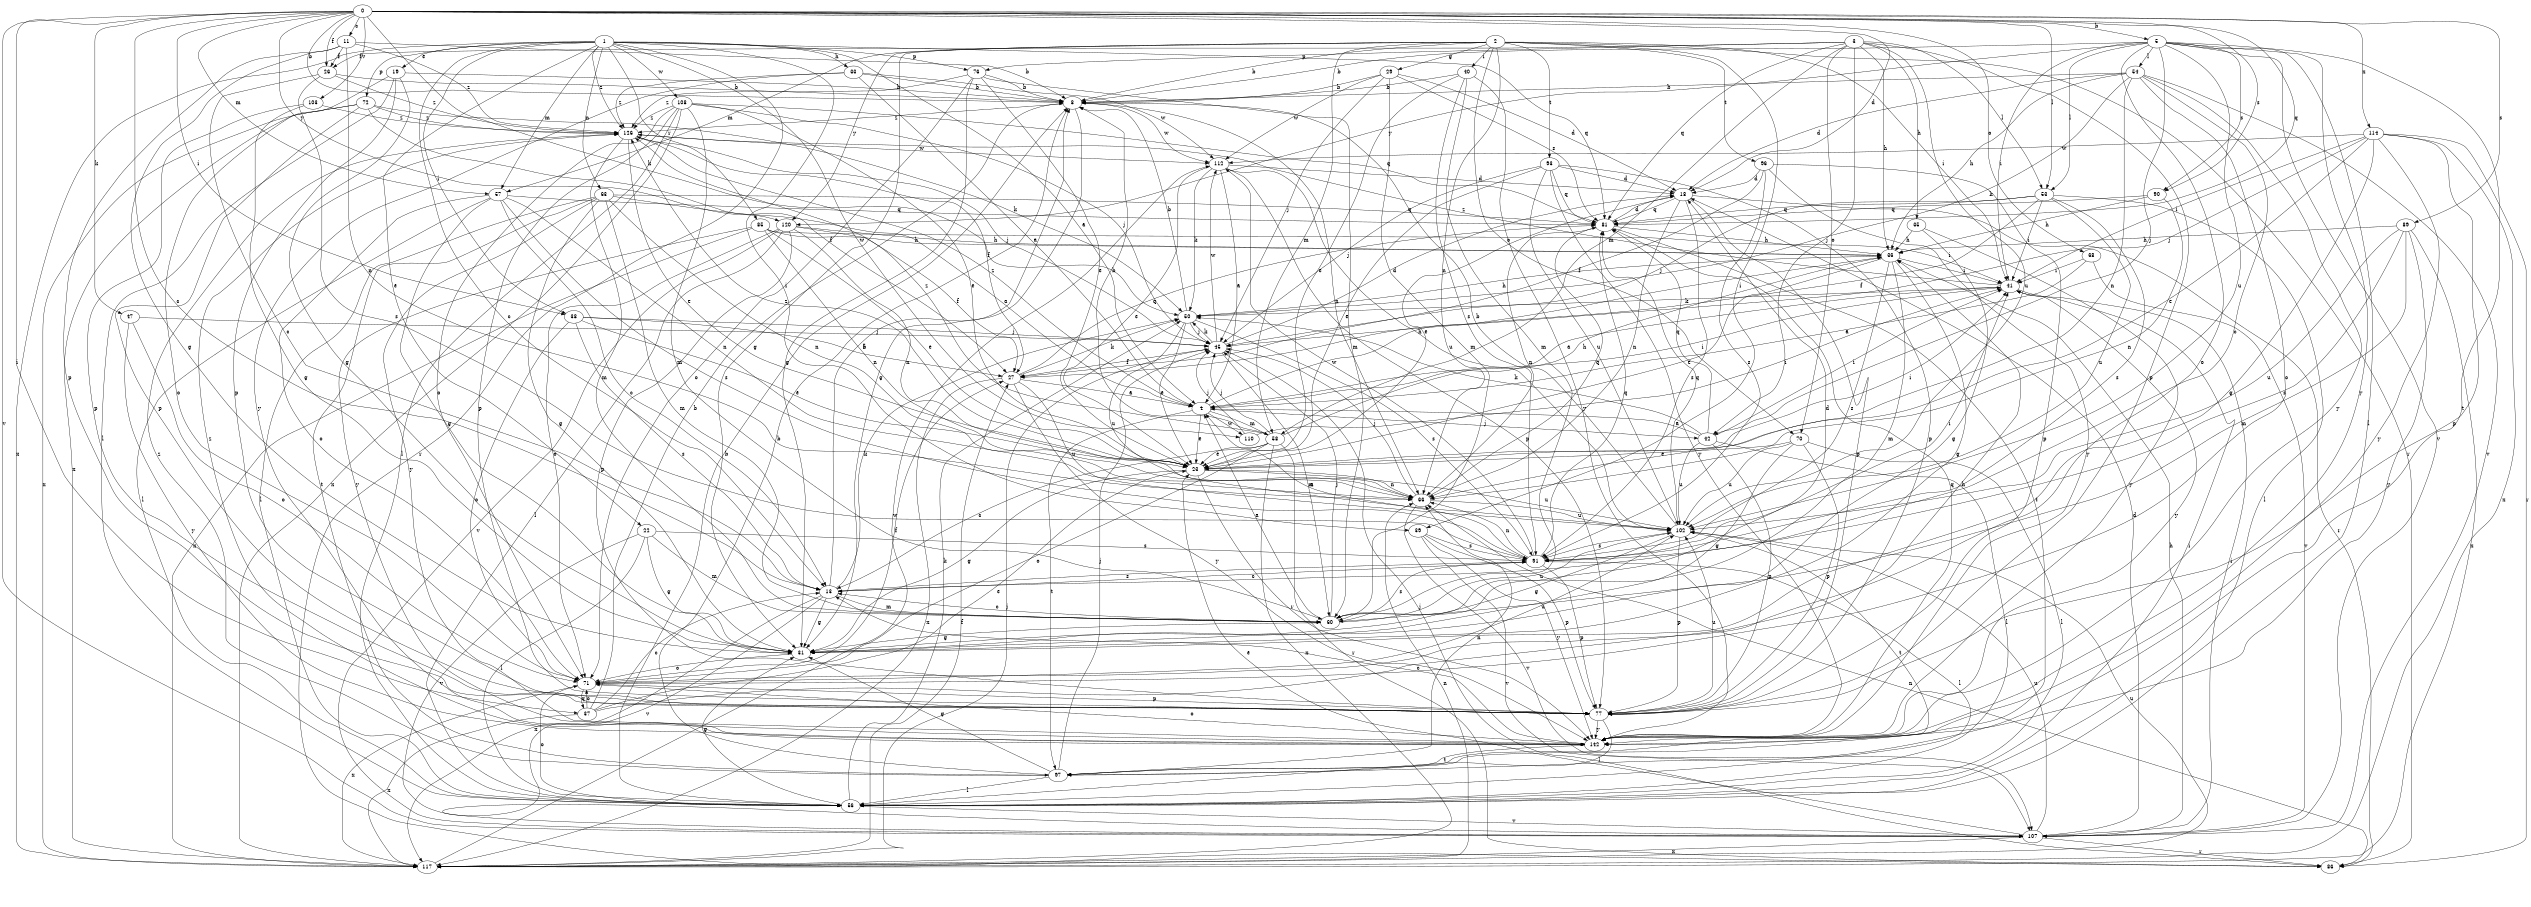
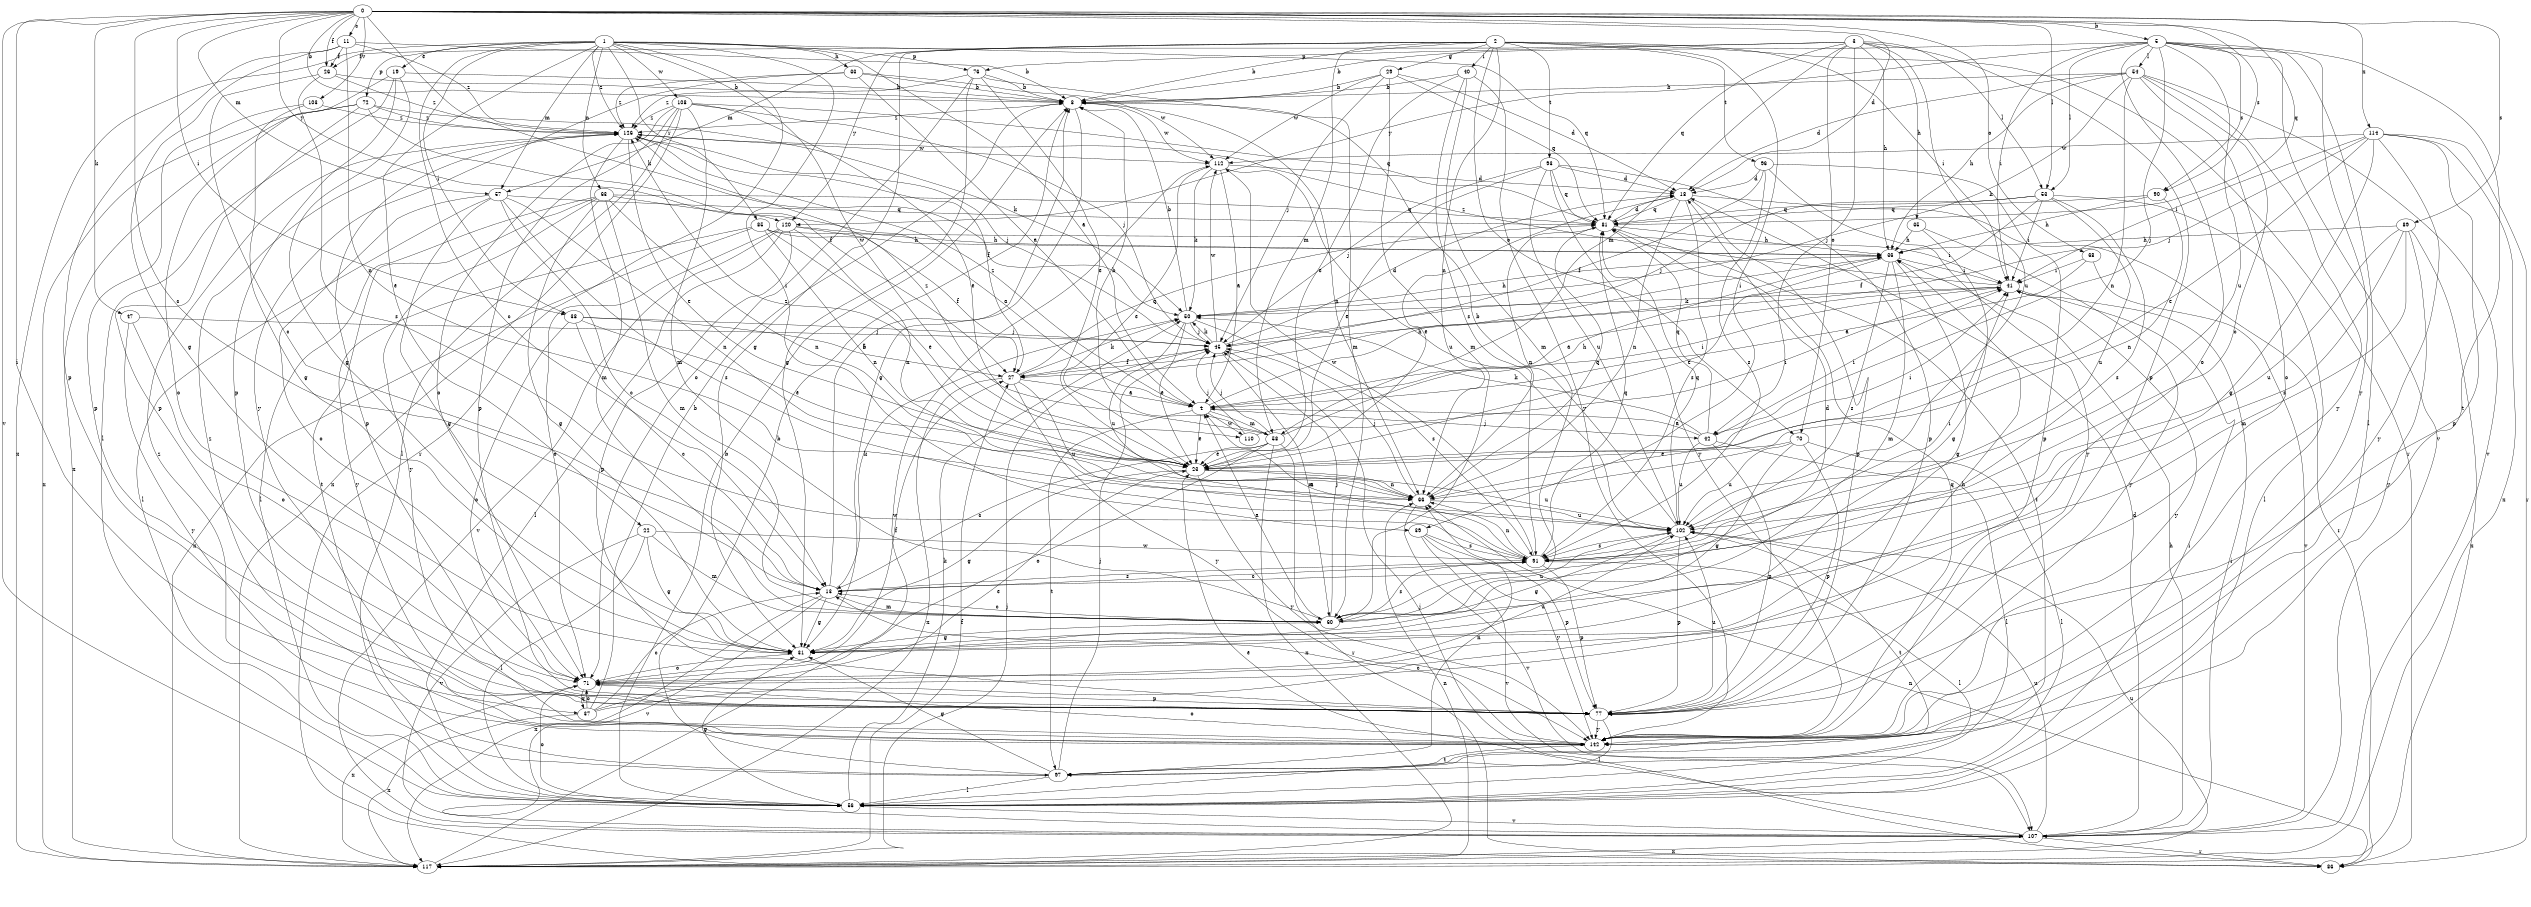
(1554, 149) -> (1554, 149)
(1469, 408) -> (566, 691)
(683, 454) -> (683, 454)
(1146, 546) -> (1146, 546)
(1292, 607) -> (1292, 607)
